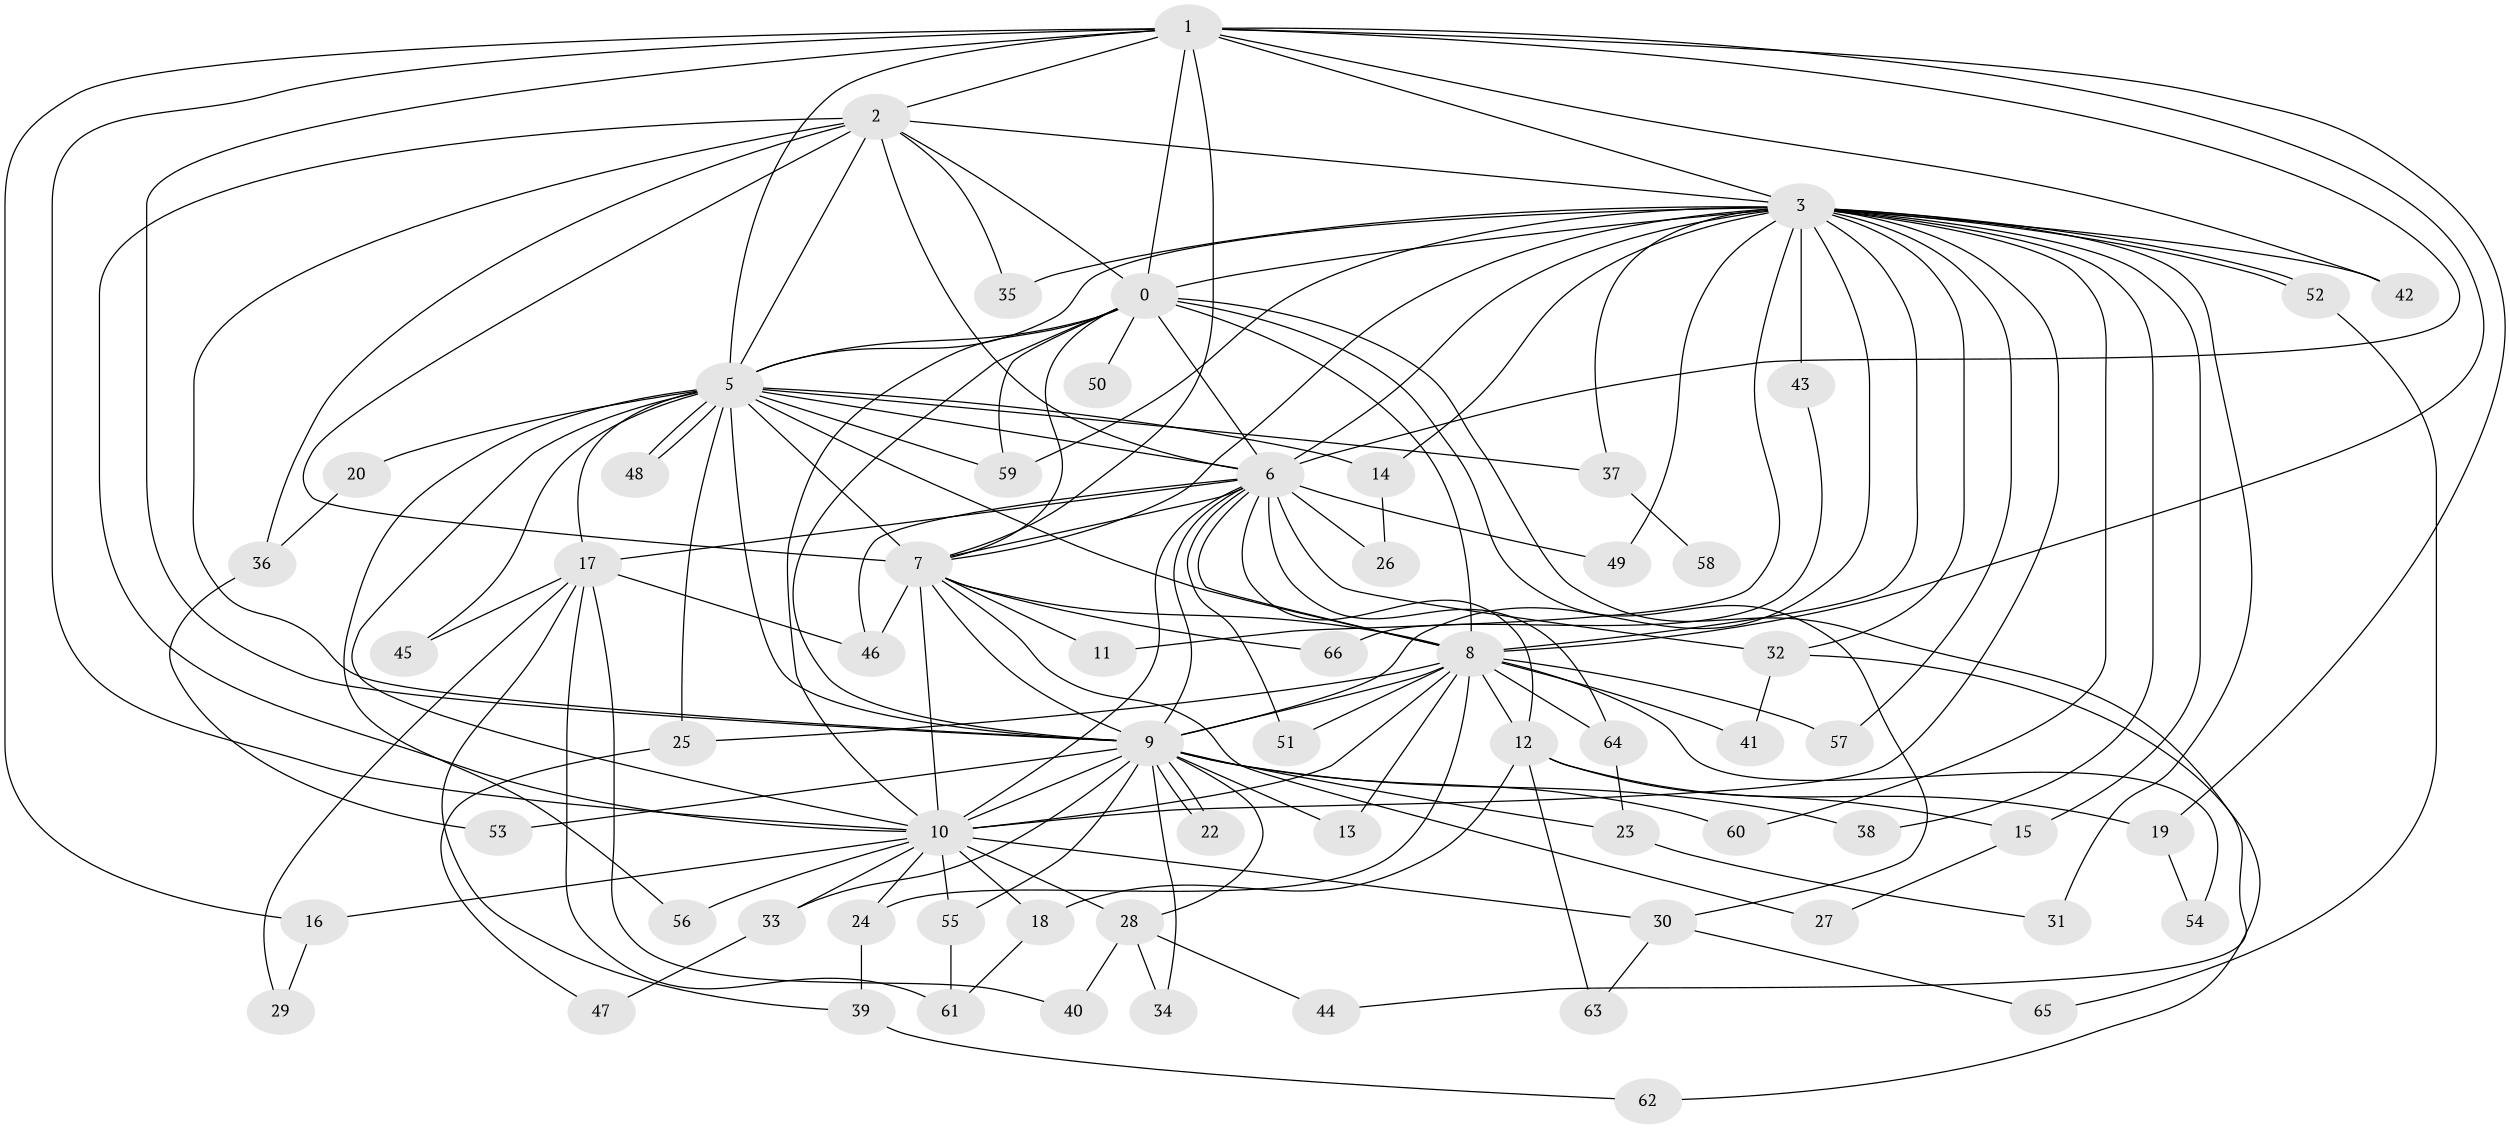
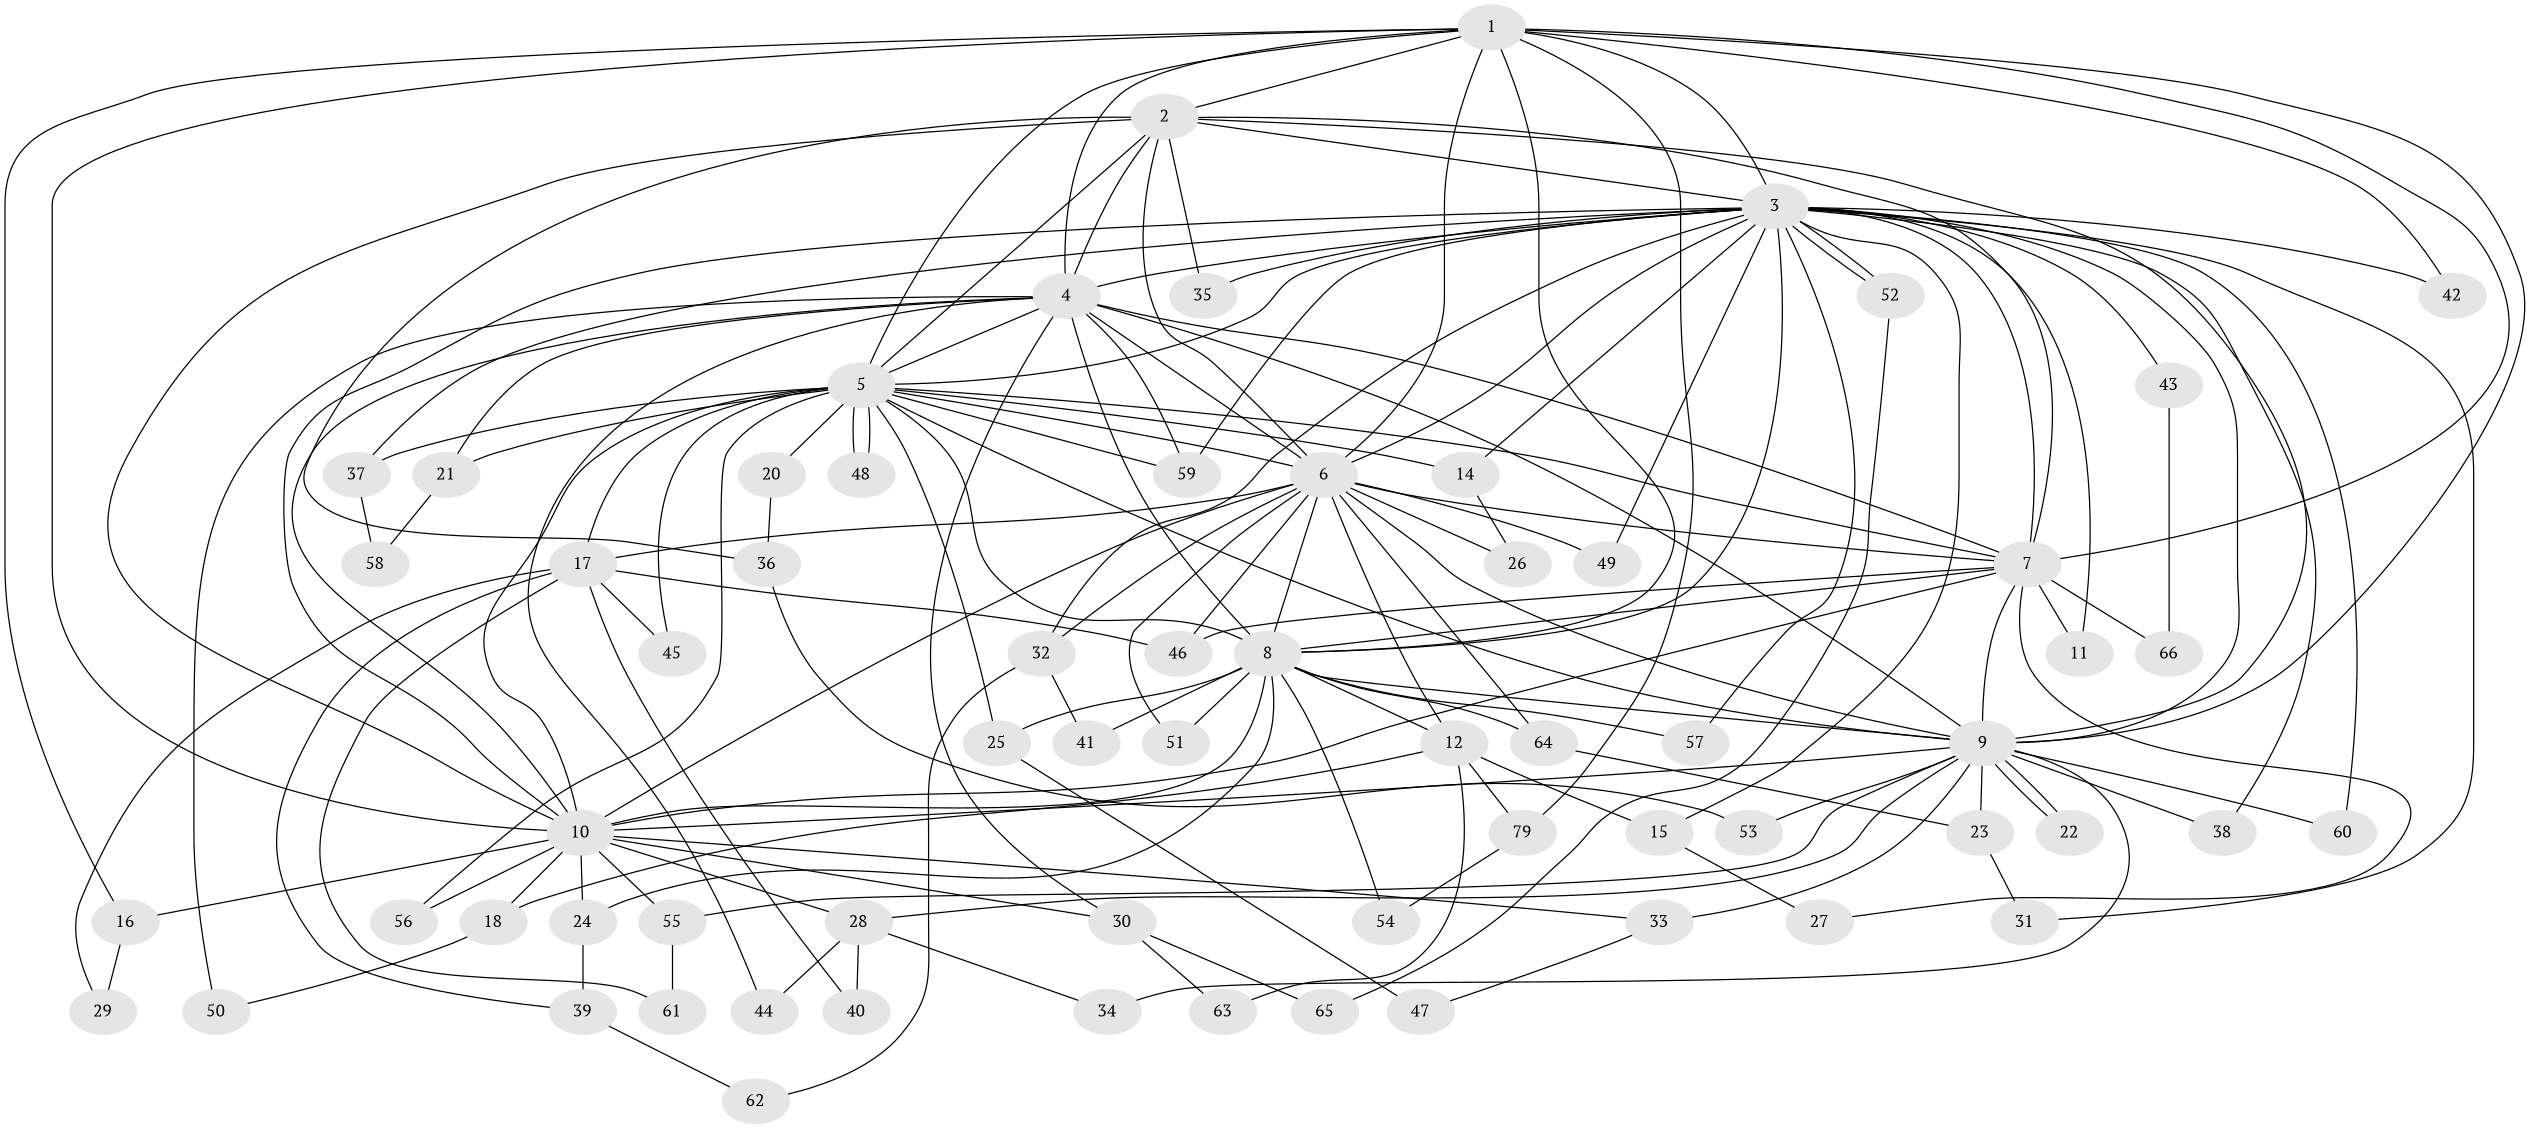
(1145, 296) -> (1067, 296)
none -> (446, 475)
(1347, 833) -> none
(2160, 833) -> (1523, 833)
(996, 967) -> (353, 976)
